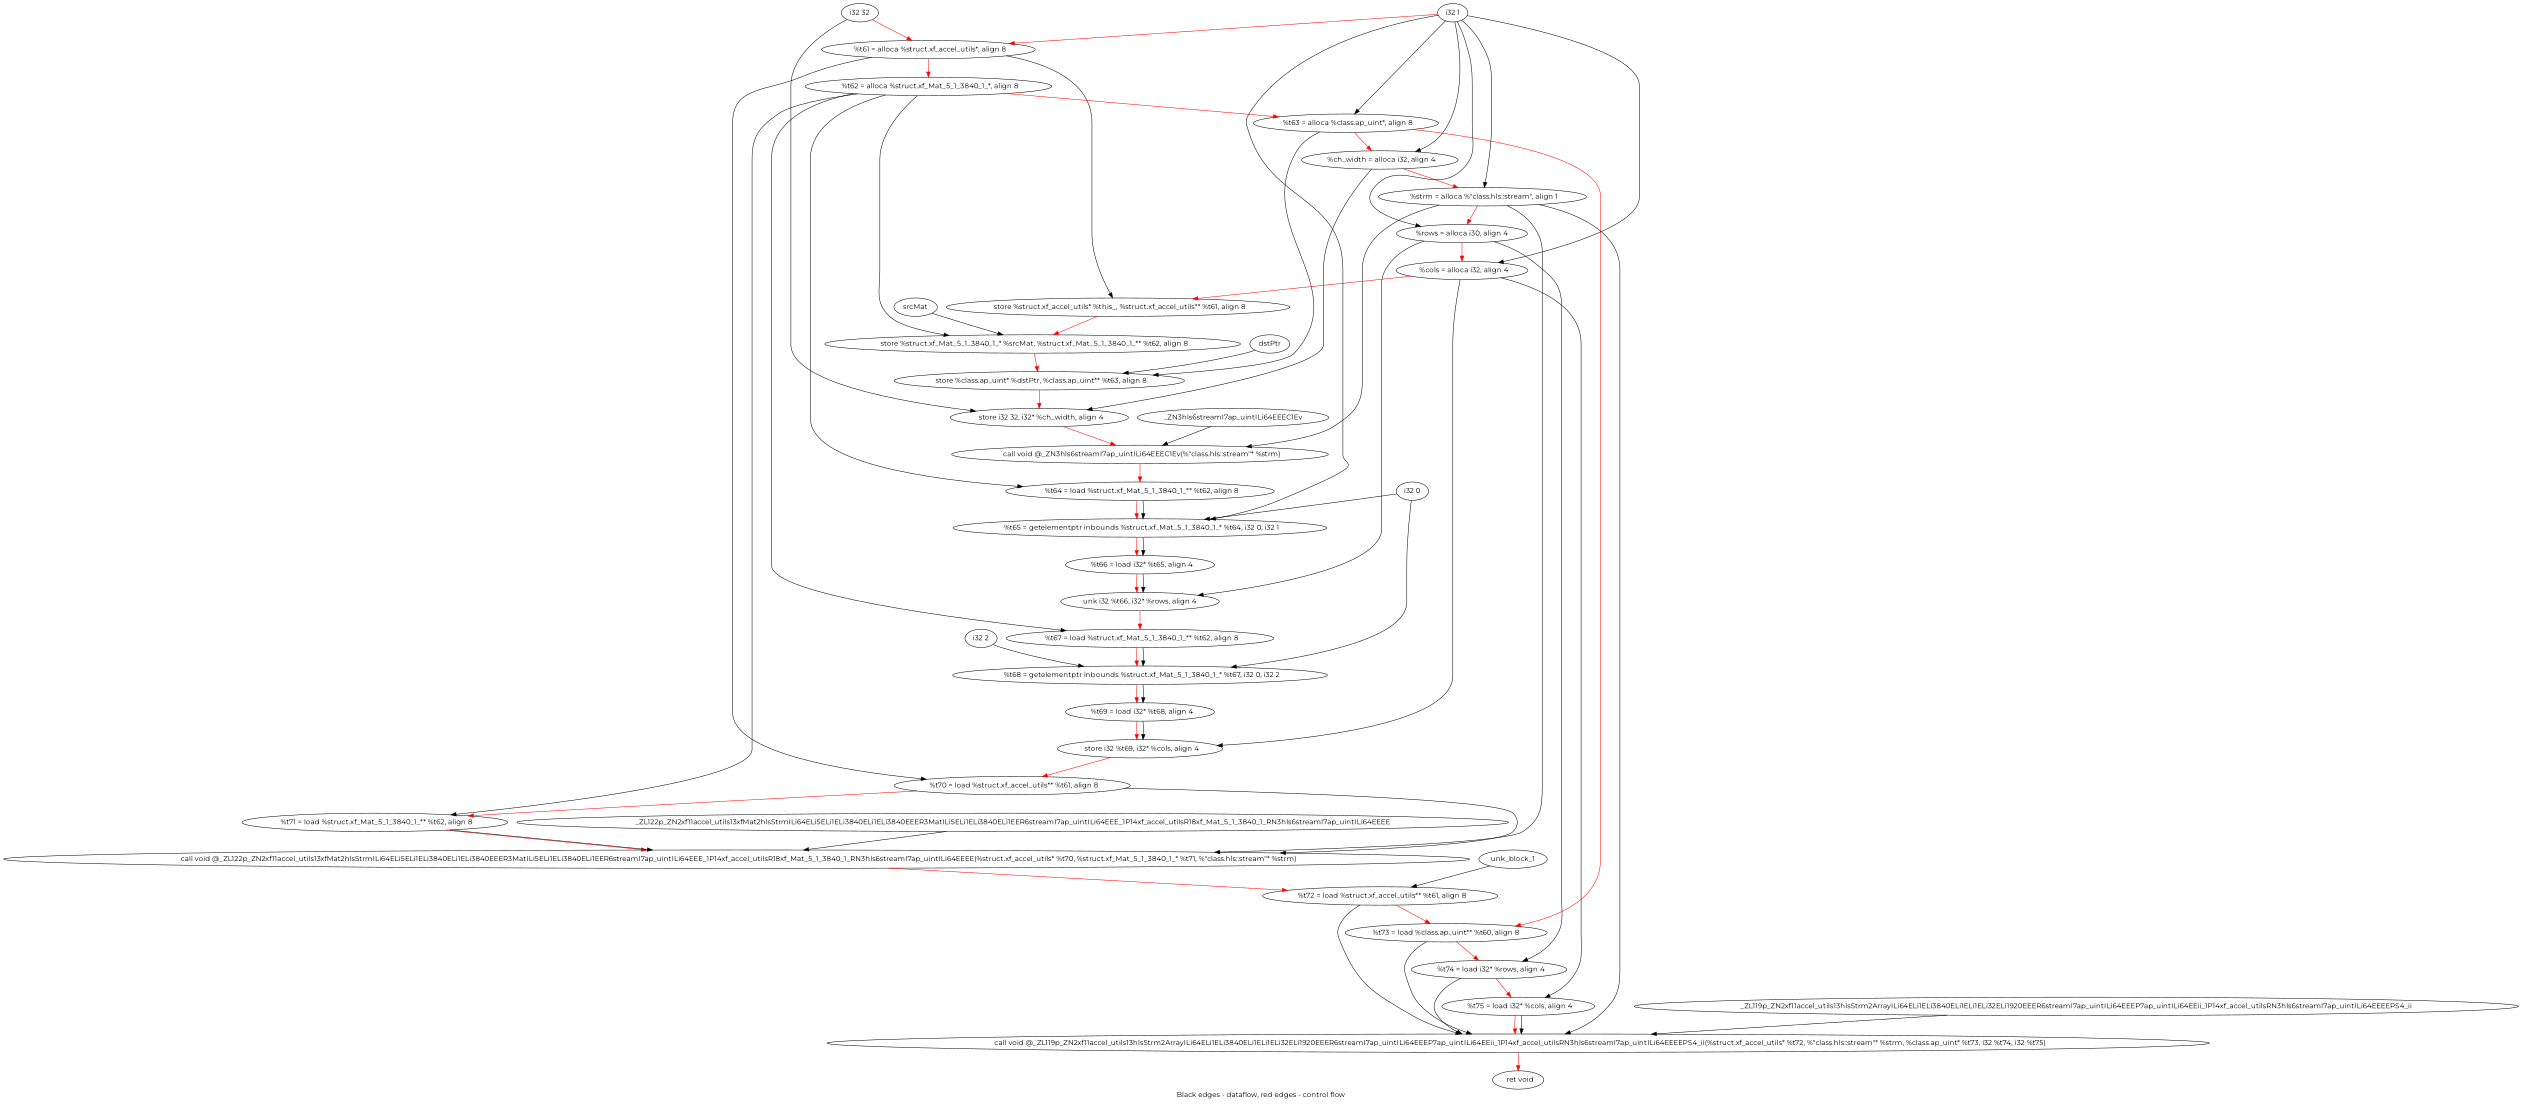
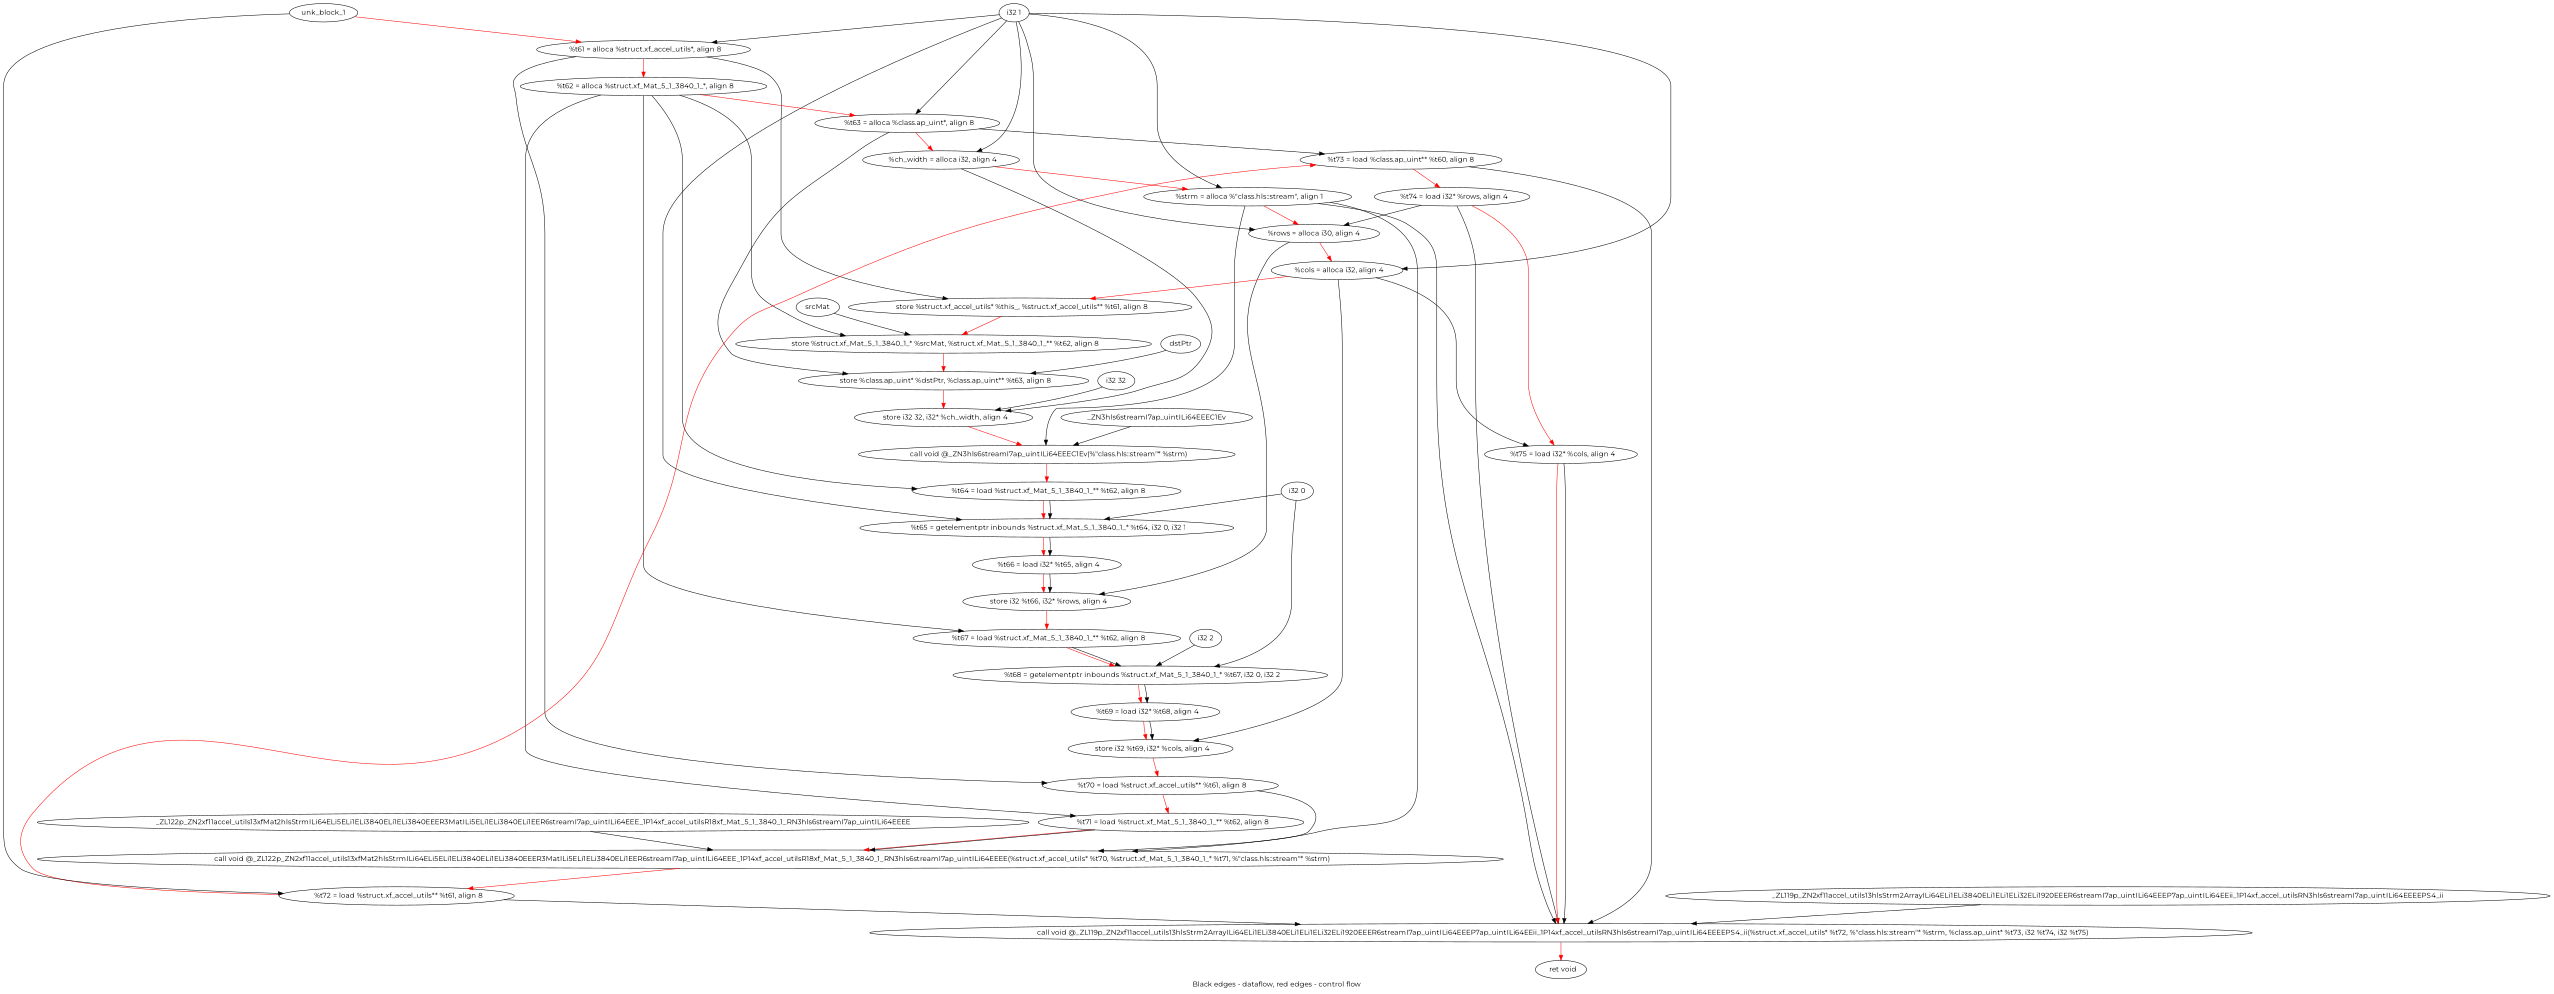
(890, 29) -> (465, 29)
(1226, 29) -> (858, 28)
(1600, 480) -> (1149, 141)
(1562, 591) -> (1391, 213)
(1140, 602) -> (1047, 602)
